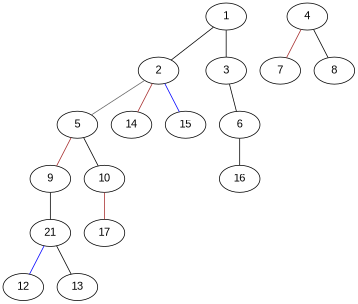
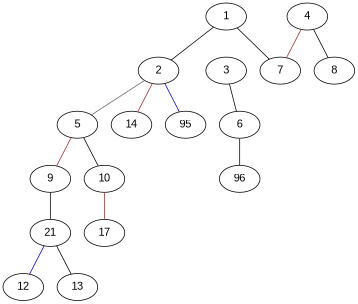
(226, 44) -> (253, 43)
(186, 125) -> (186, 125)
(240, 179) -> (240, 179)
